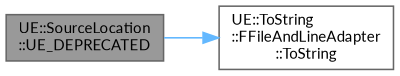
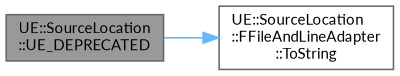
(306, 38) -> (306, 38)
